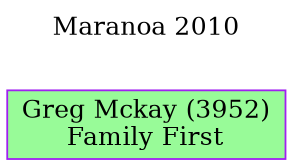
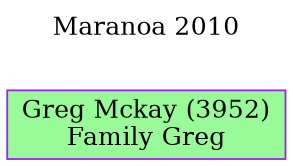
(146, 125) -> (146, 125)
